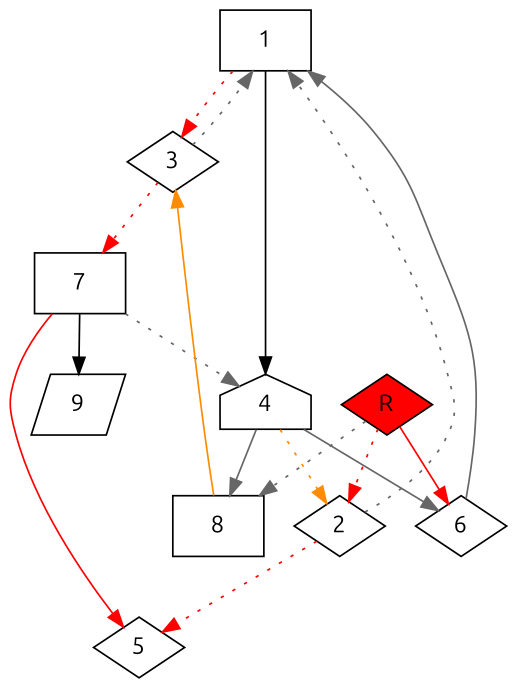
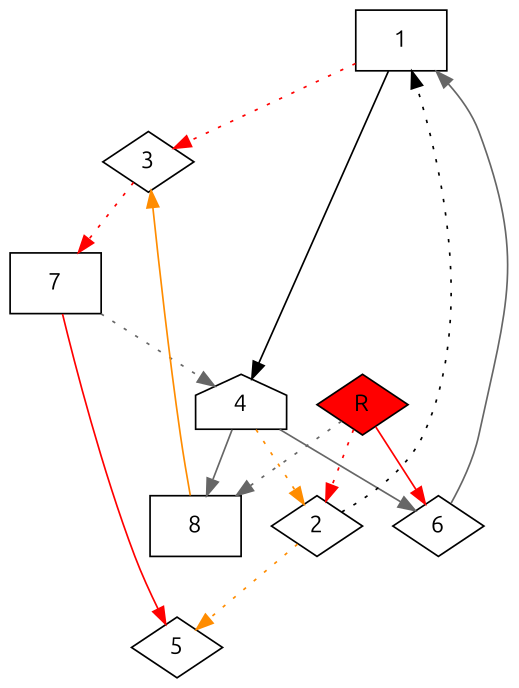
(219, 116) -> none
(424, 304) -> (450, 318)
(78, 405) -> none
(247, 582) -> (253, 581)
